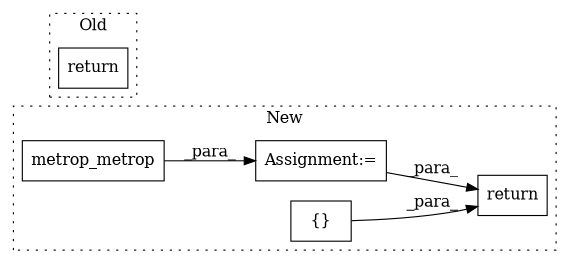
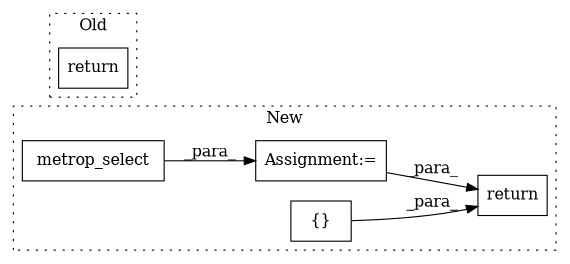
(93, 161) -> (93, 161)
